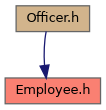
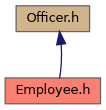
(44, 48) -> (61, 61)
